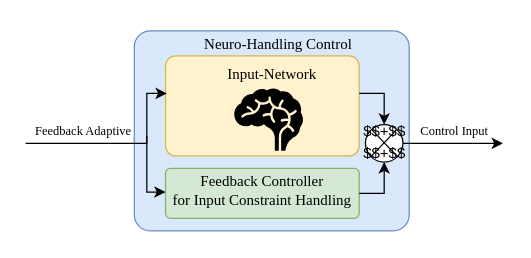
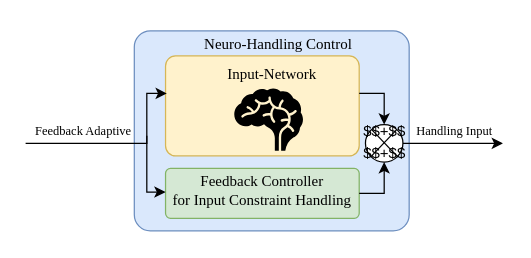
(455, 131) -> (455, 131)
